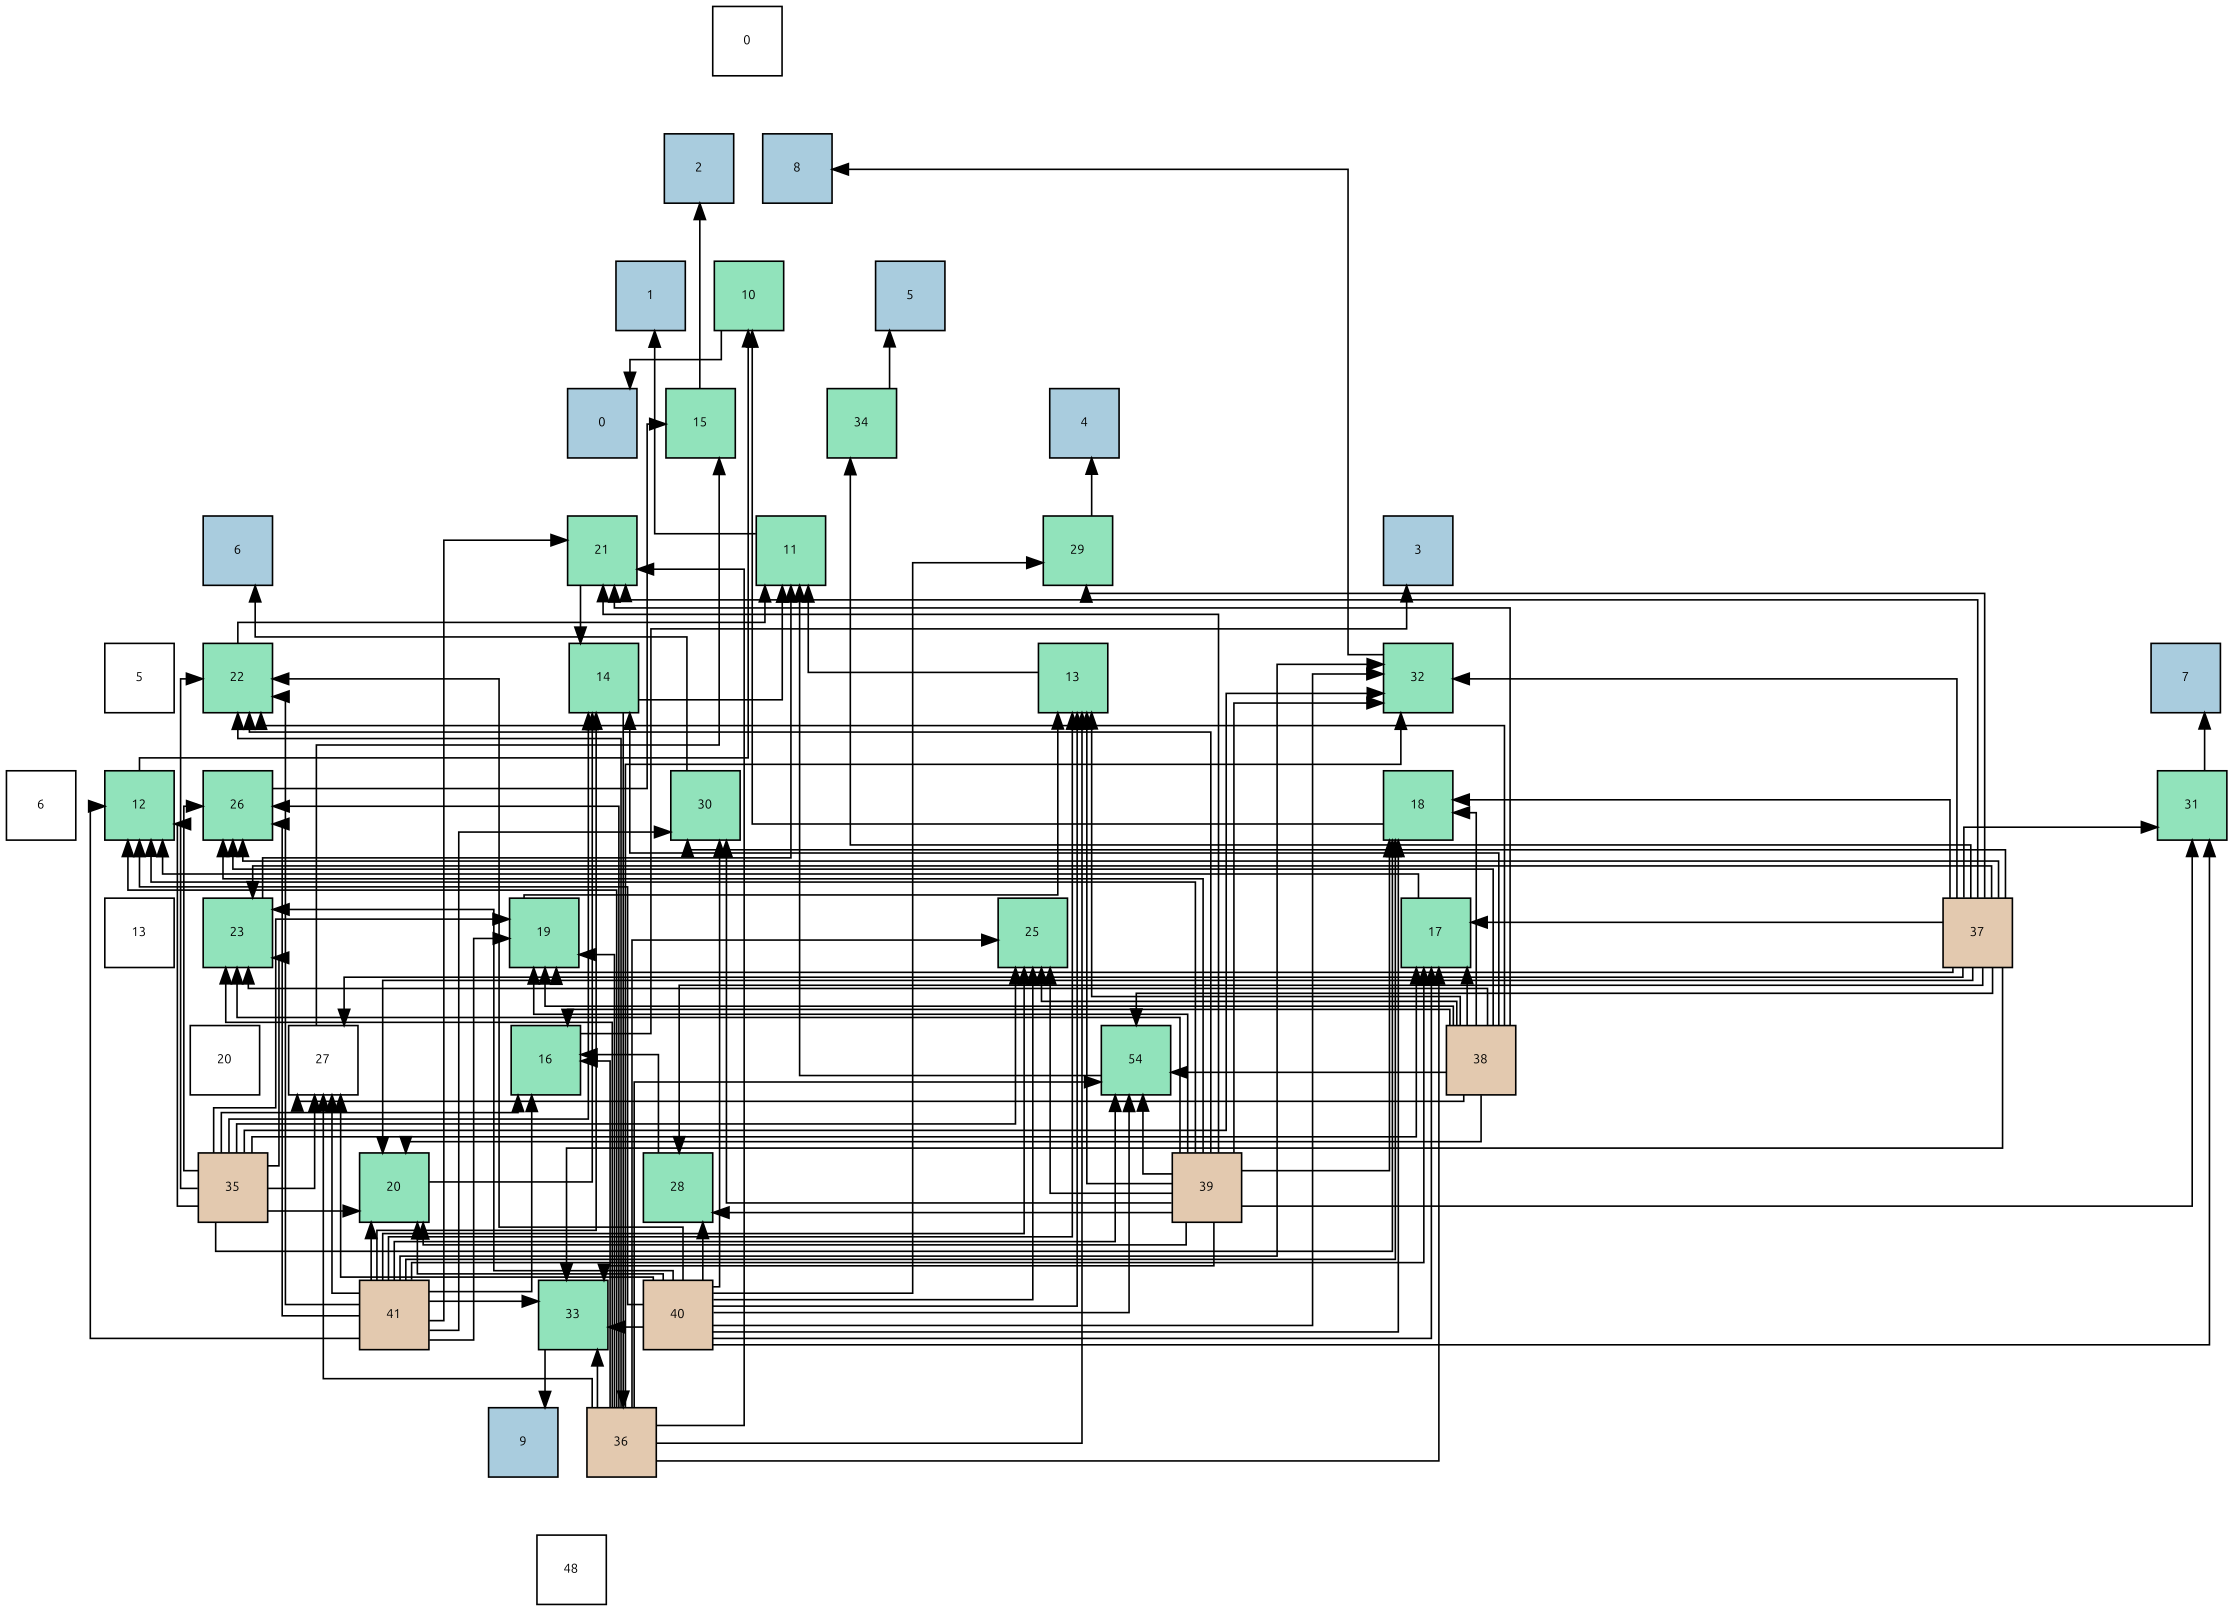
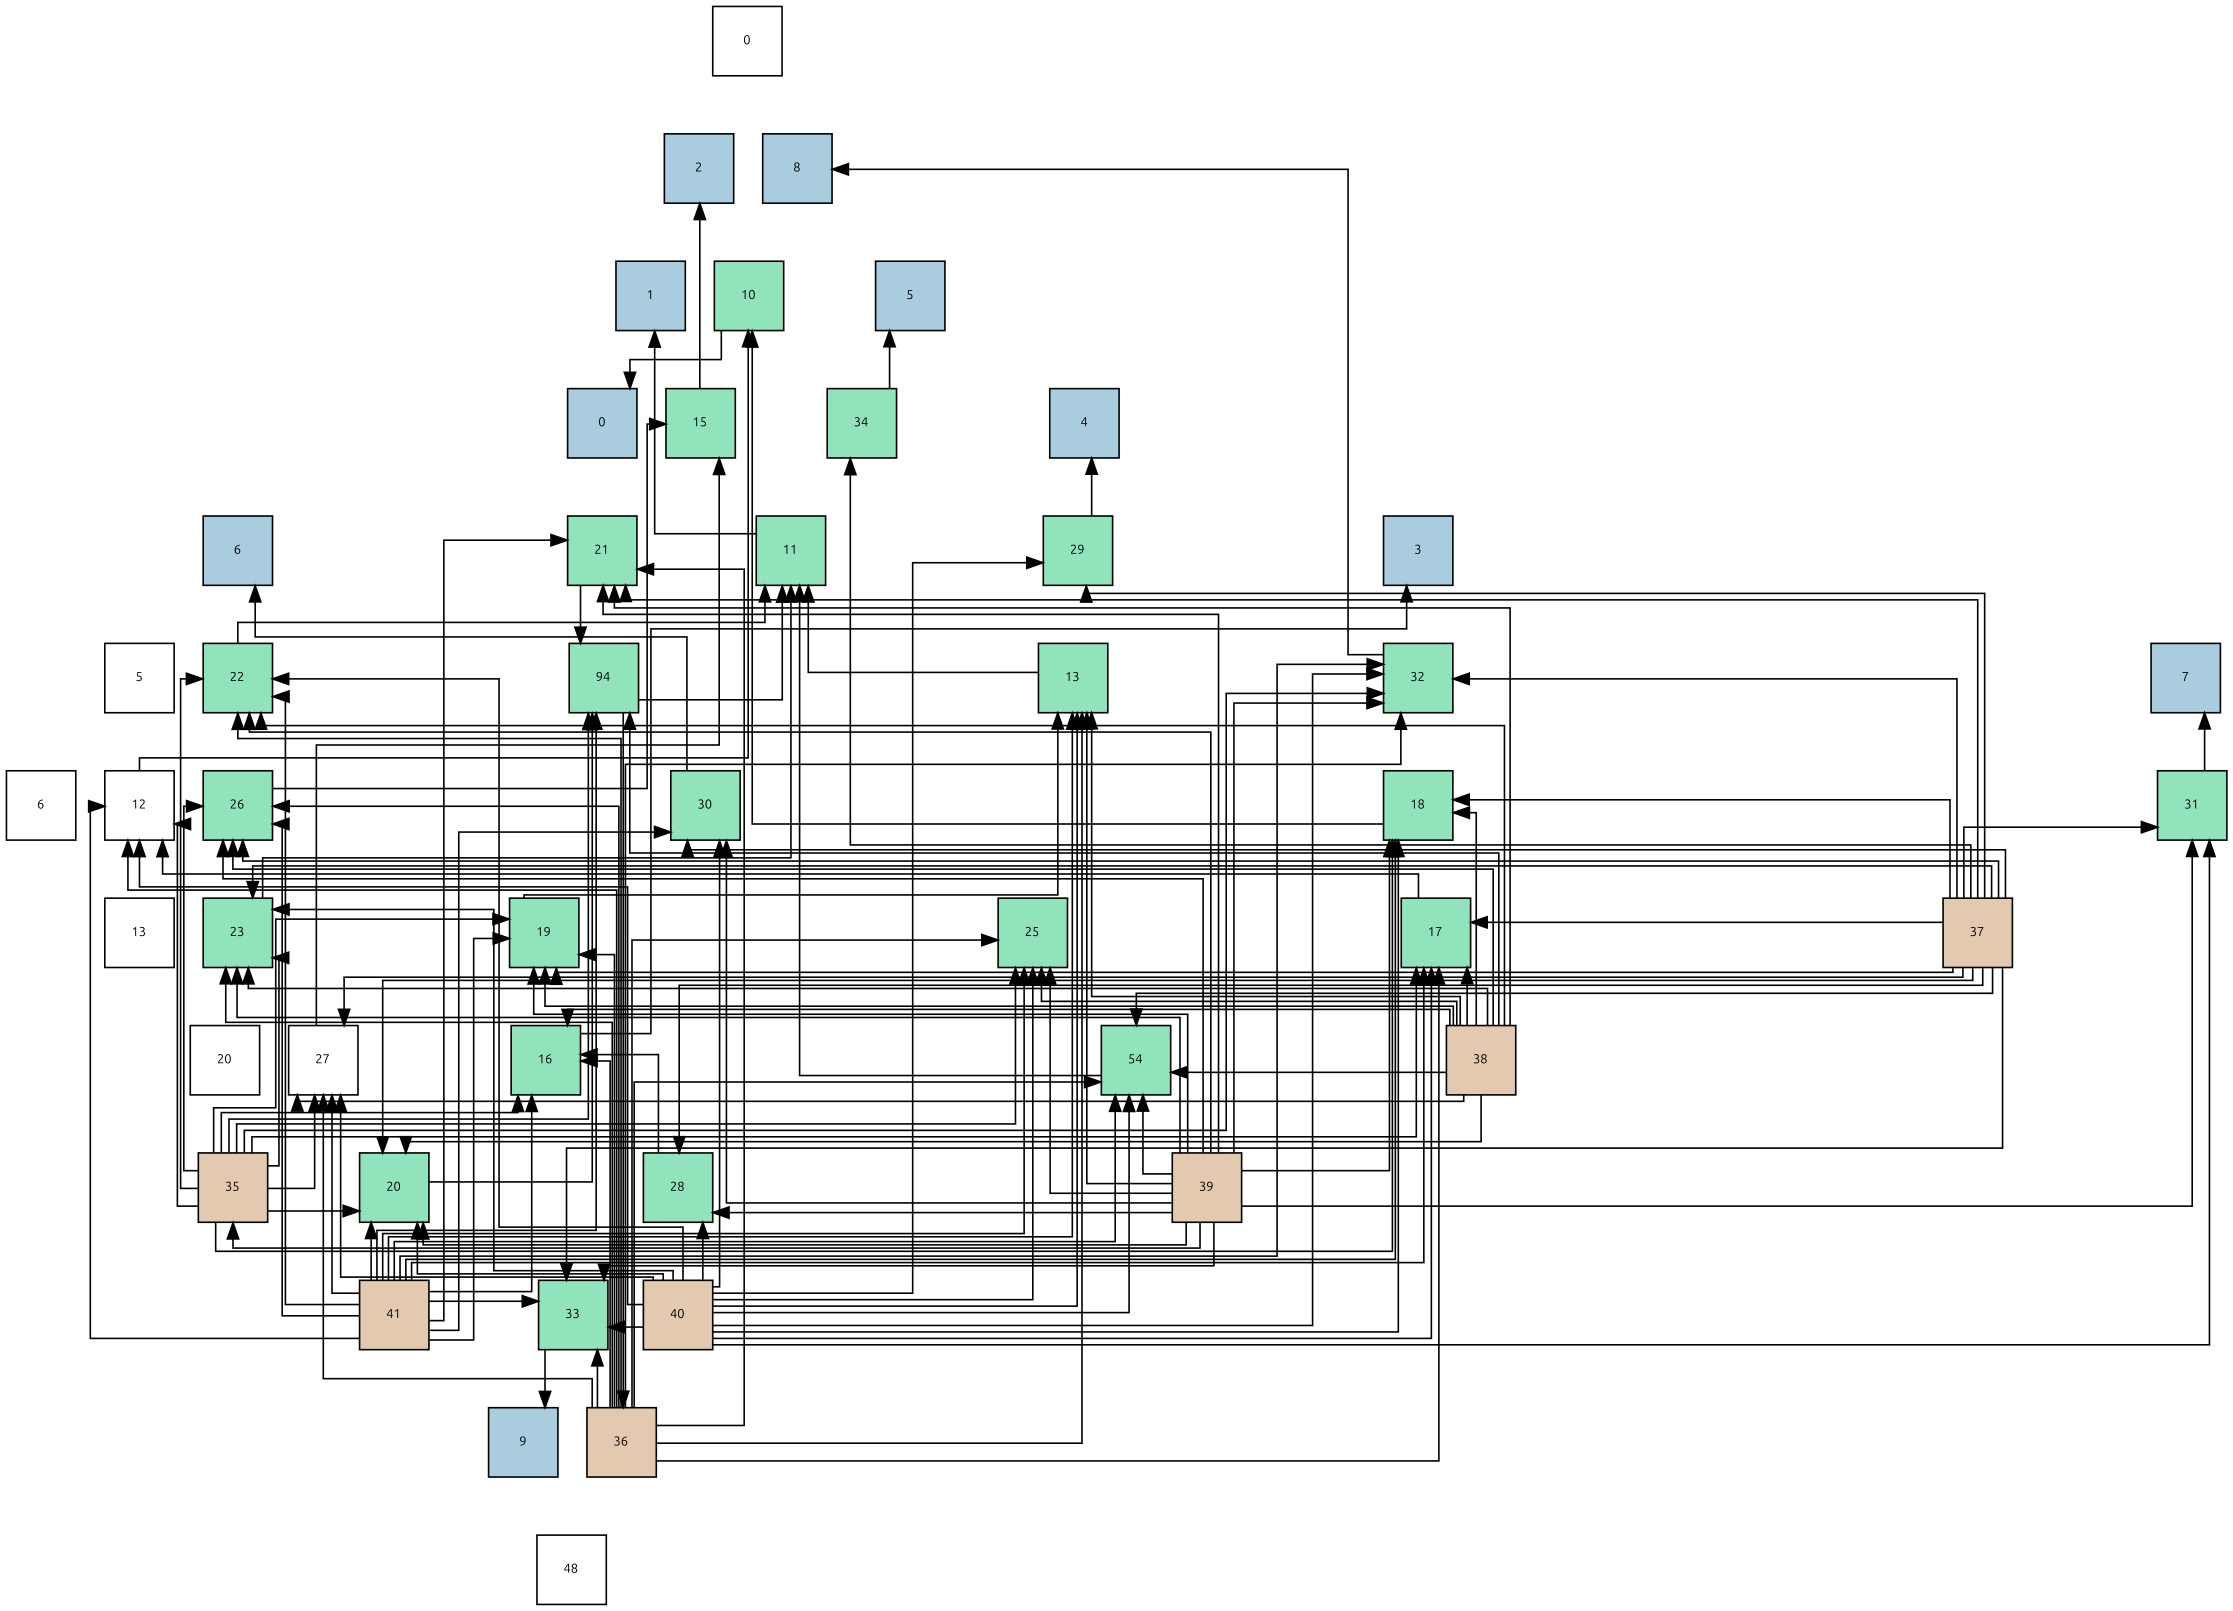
(604, 678) -> (604, 678)
(139, 805) -> (139, 805)
(796, 882) -> (725, 1248)
